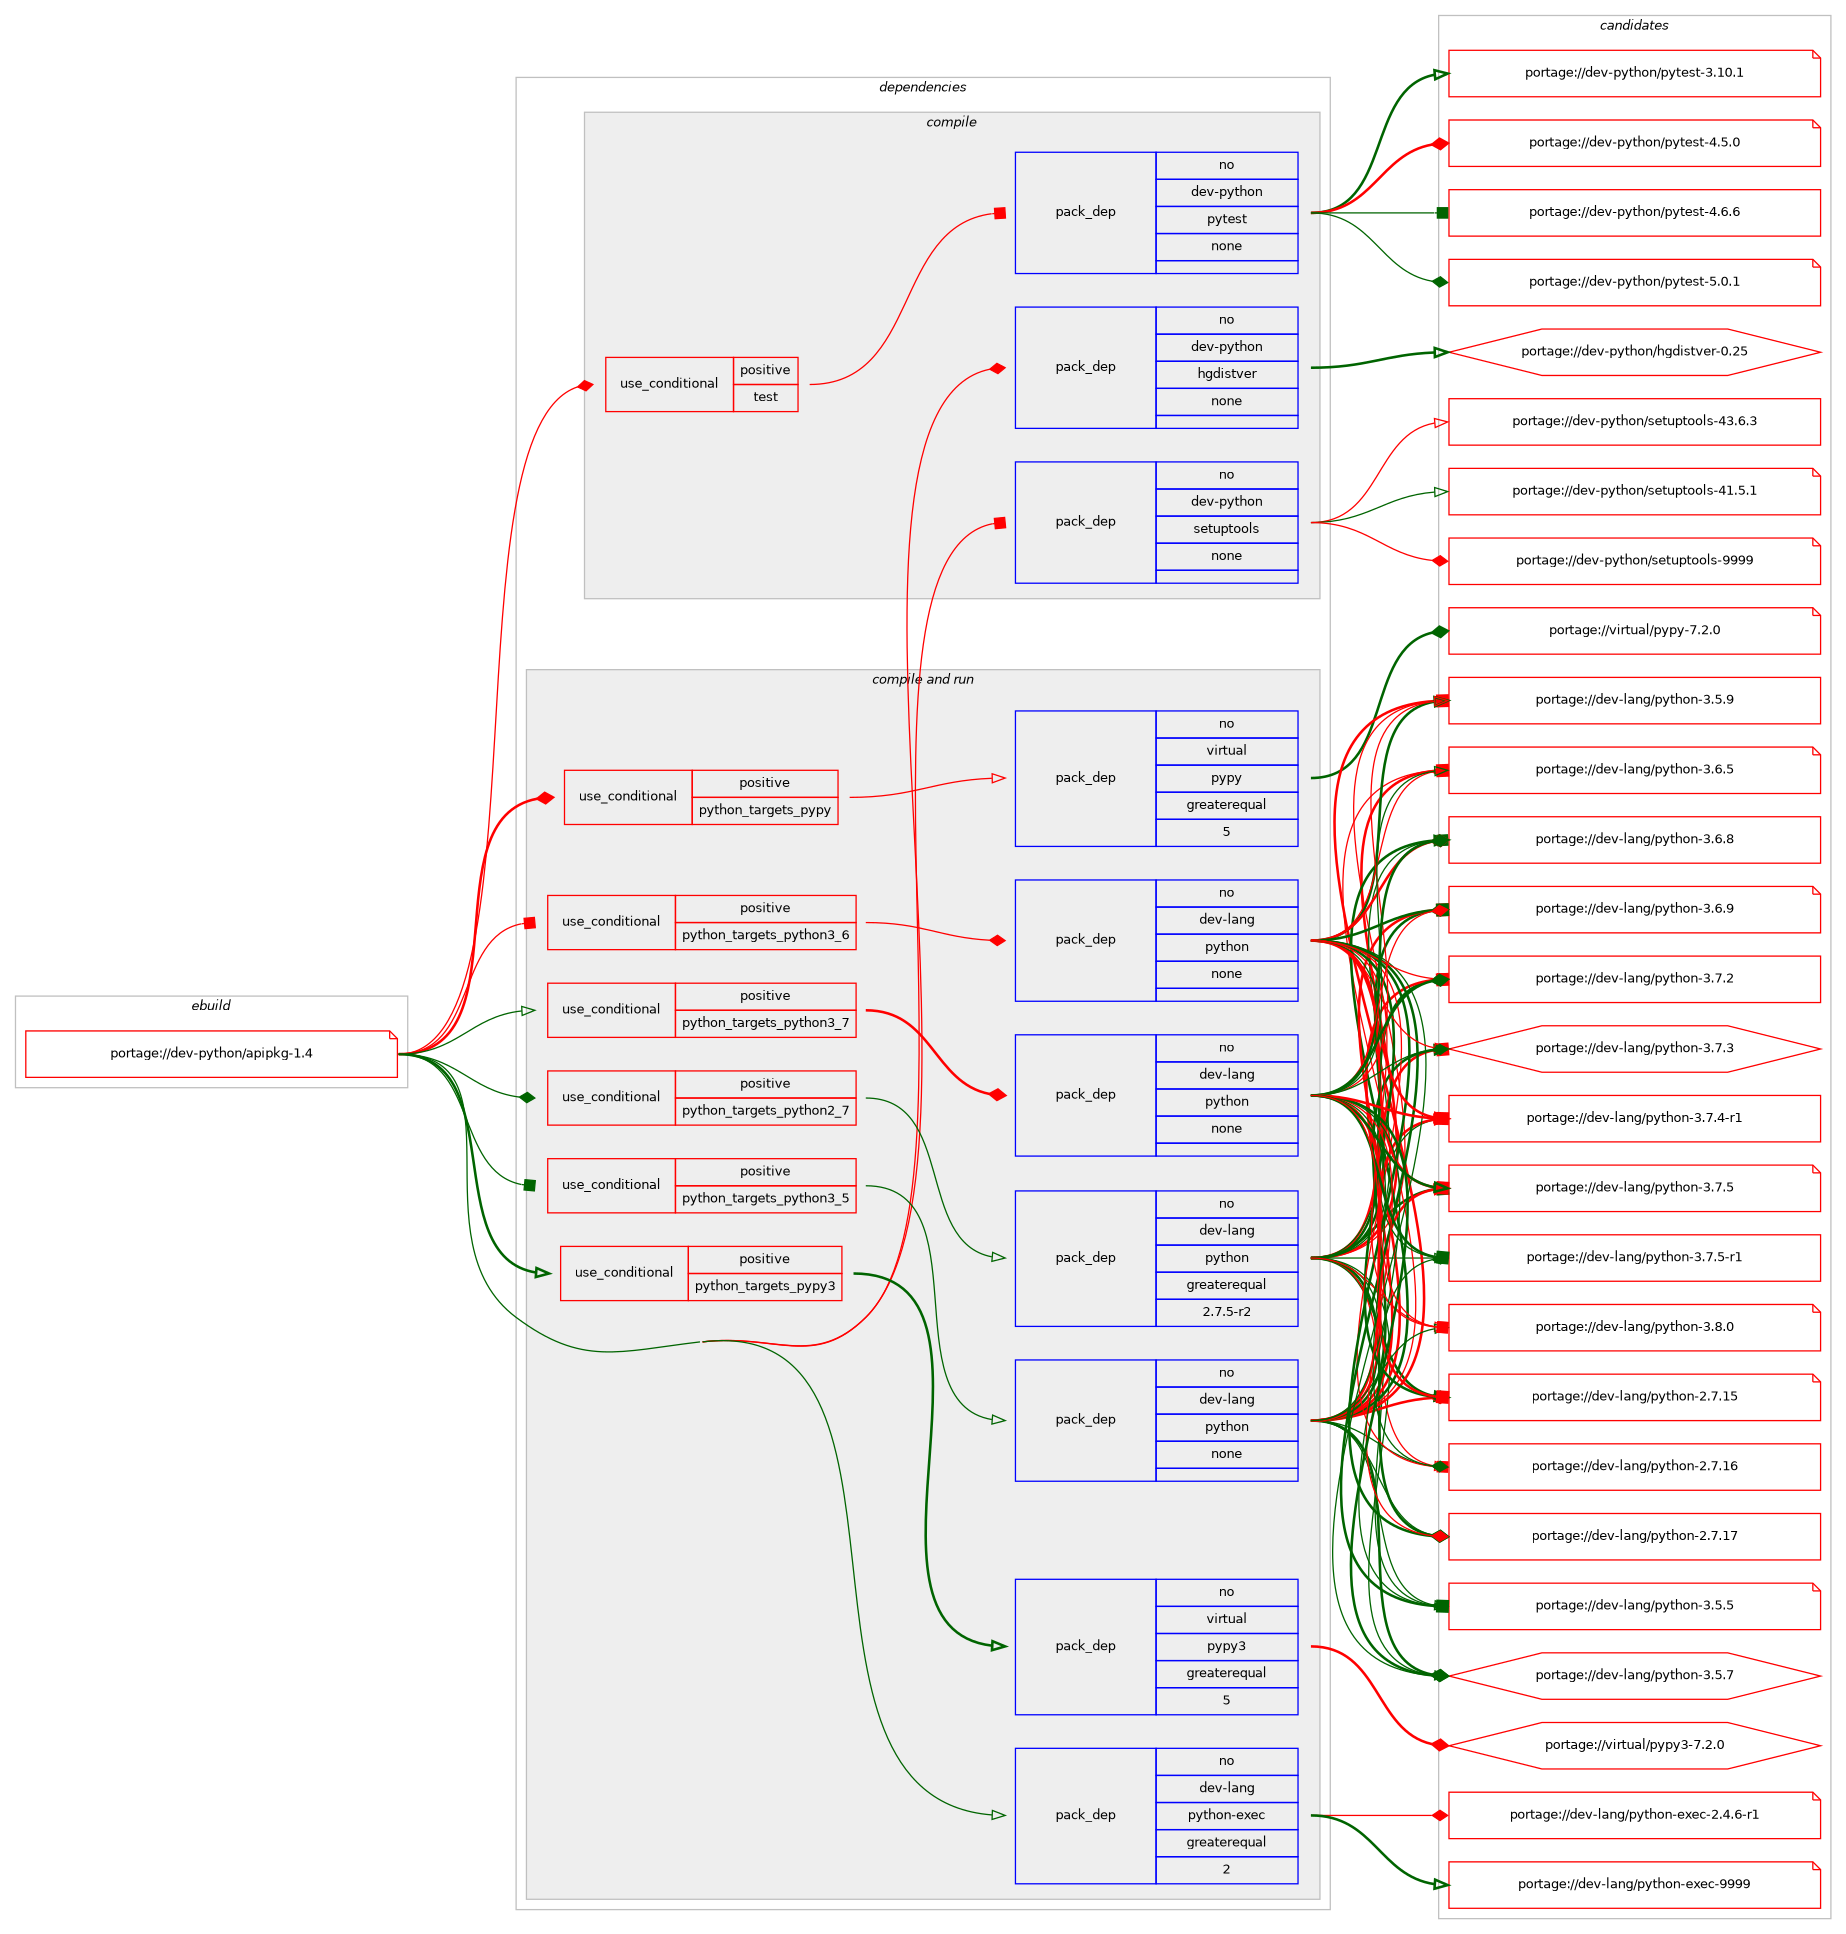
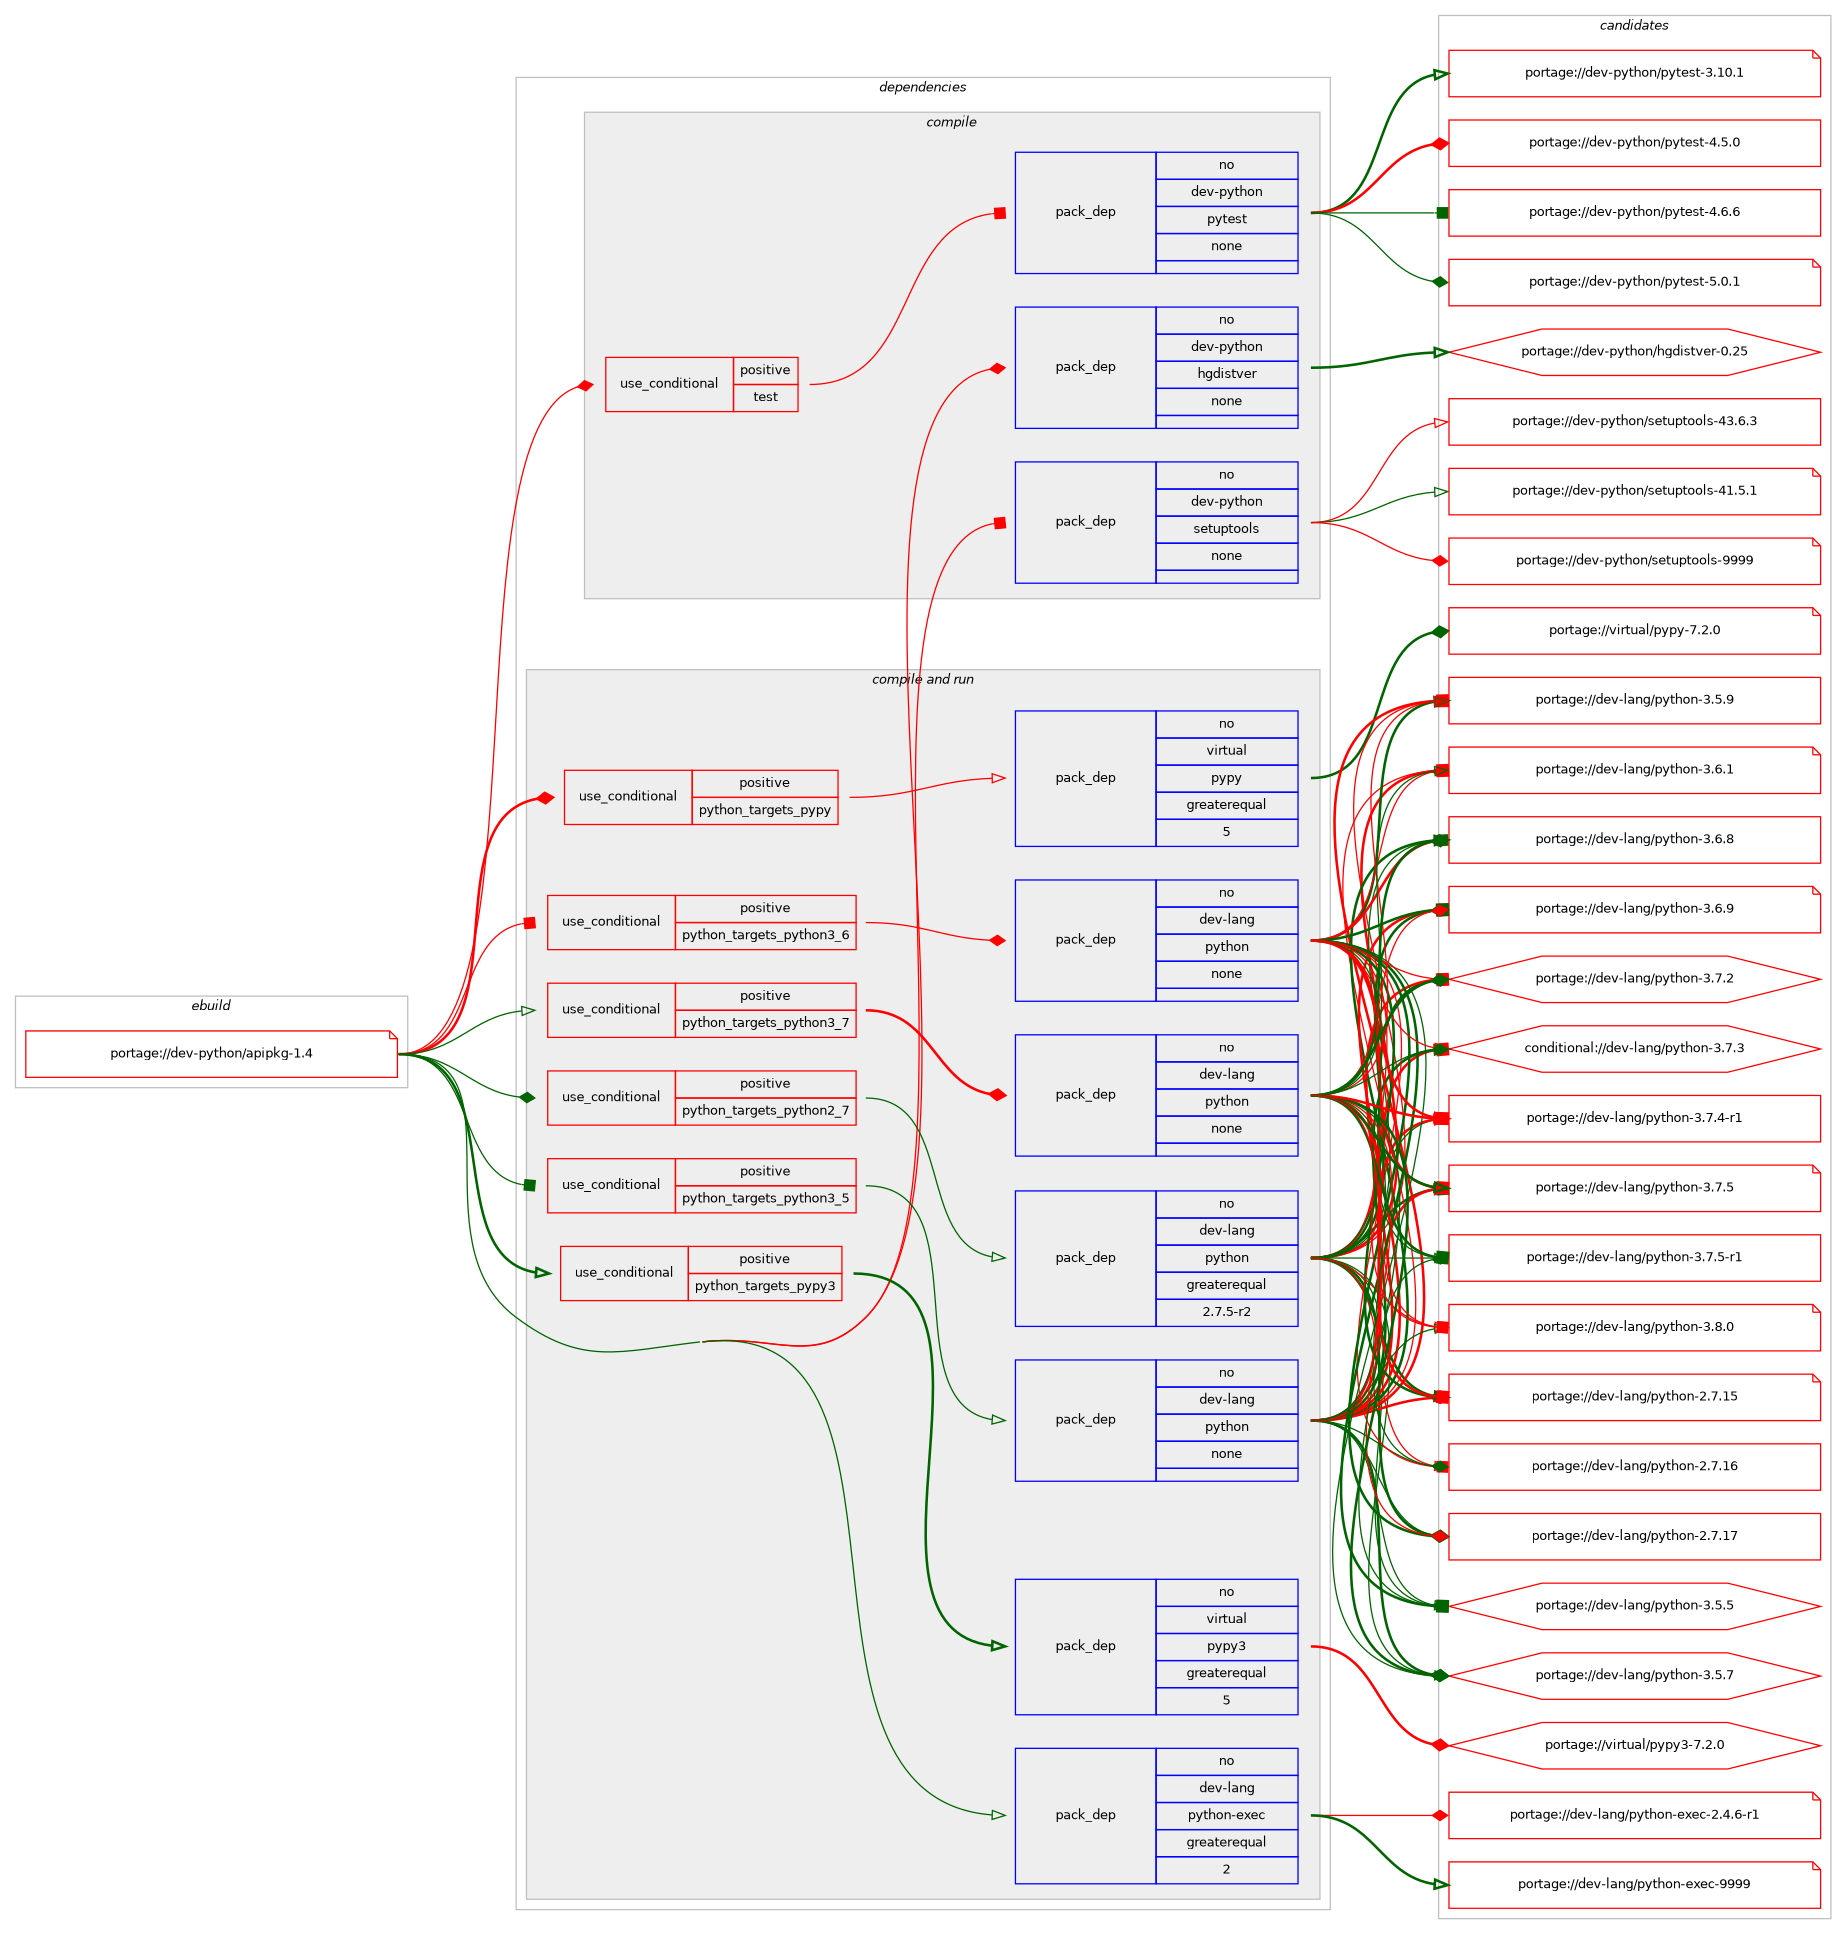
(1635, 143) -> (1635, 143)
(1635, 770) -> (1635, 770)
(1635, 979) -> (1635, 979)
(1635, 1049) -> (1635, 1049)
(1635, 1606) -> (1635, 1606)
